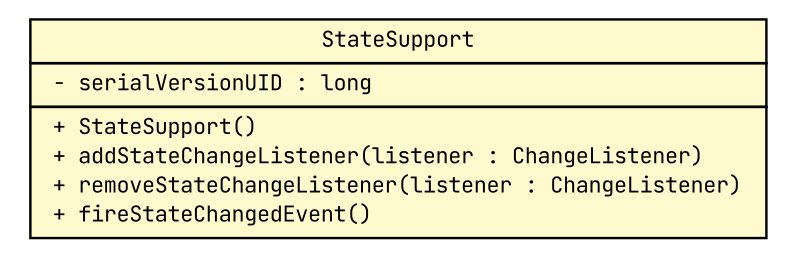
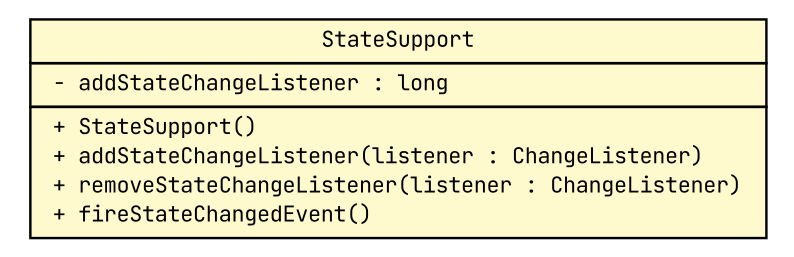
(213, 84) -> (251, 84)
